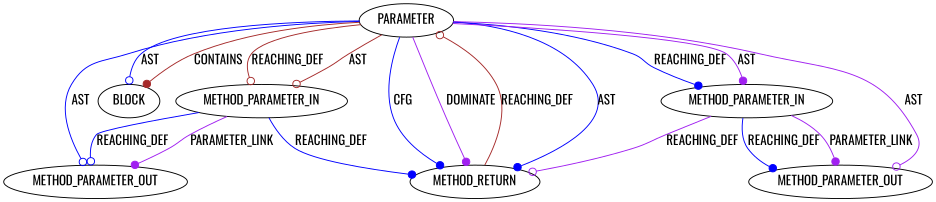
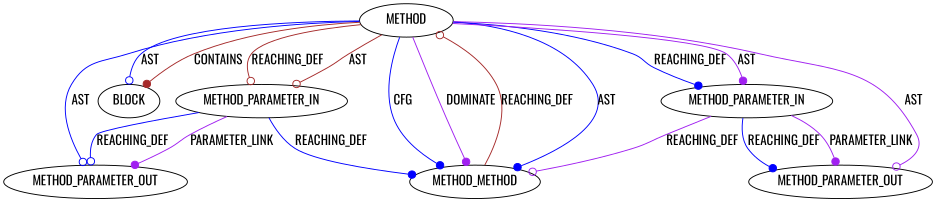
(406, 20) -> (406, 20)
(475, 182) -> (475, 182)
